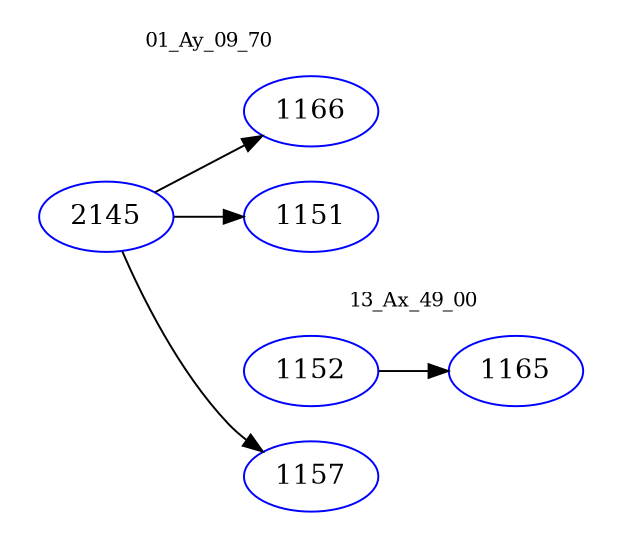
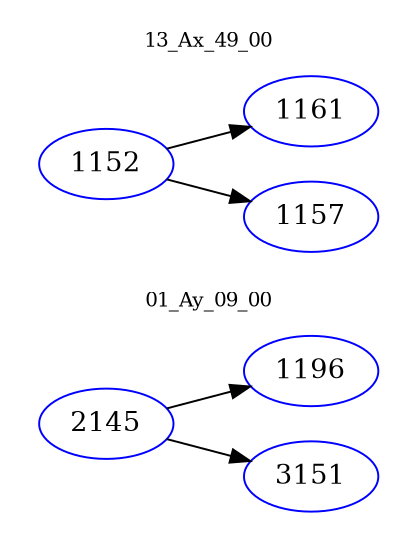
(209, 42) -> (209, 302)
(311, 111) -> (311, 371)
(311, 217) -> (311, 476)
(175, 352) -> (199, 188)
(516, 371) -> (311, 111)
